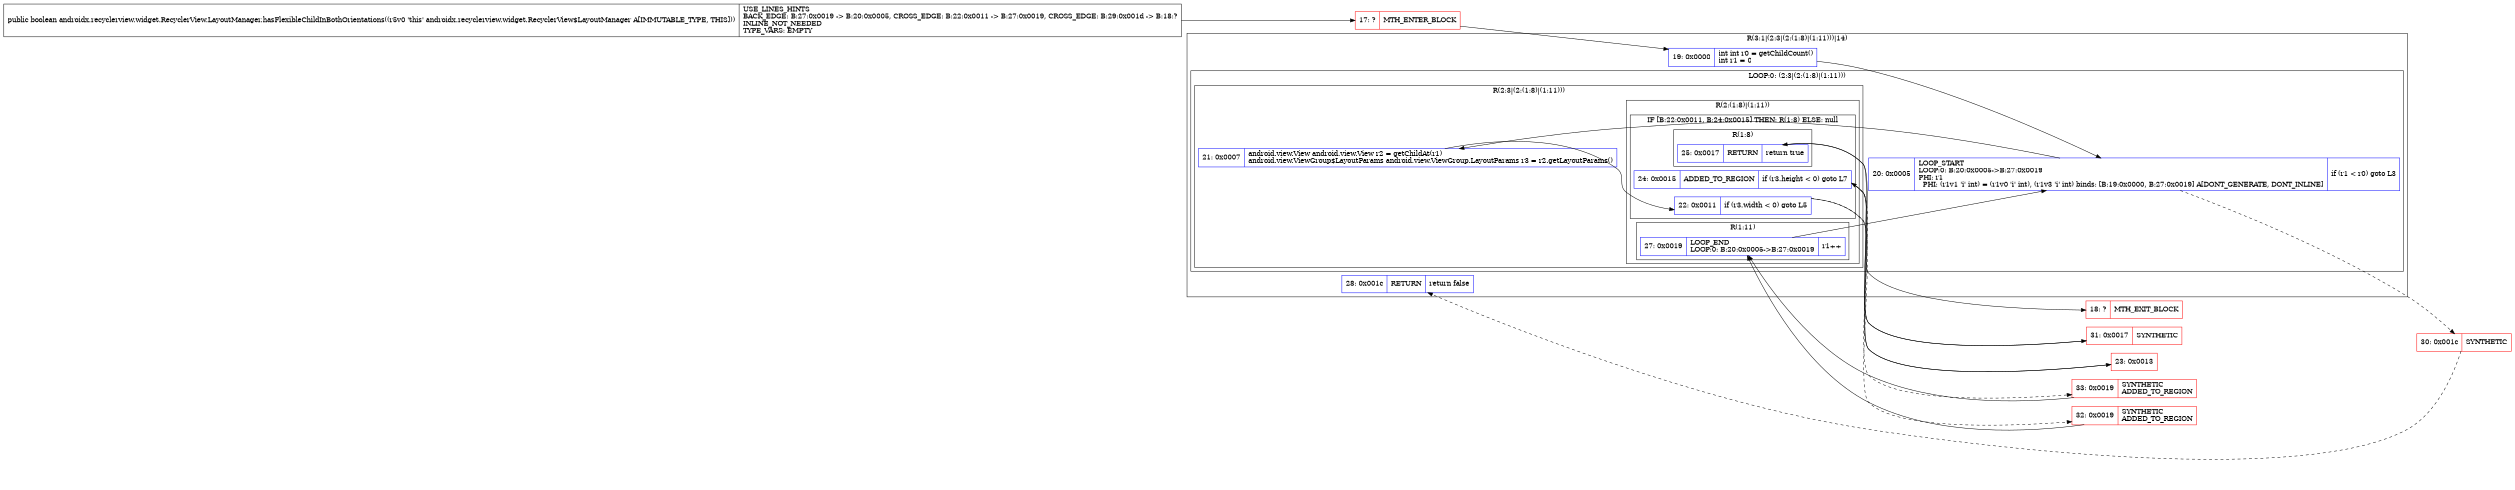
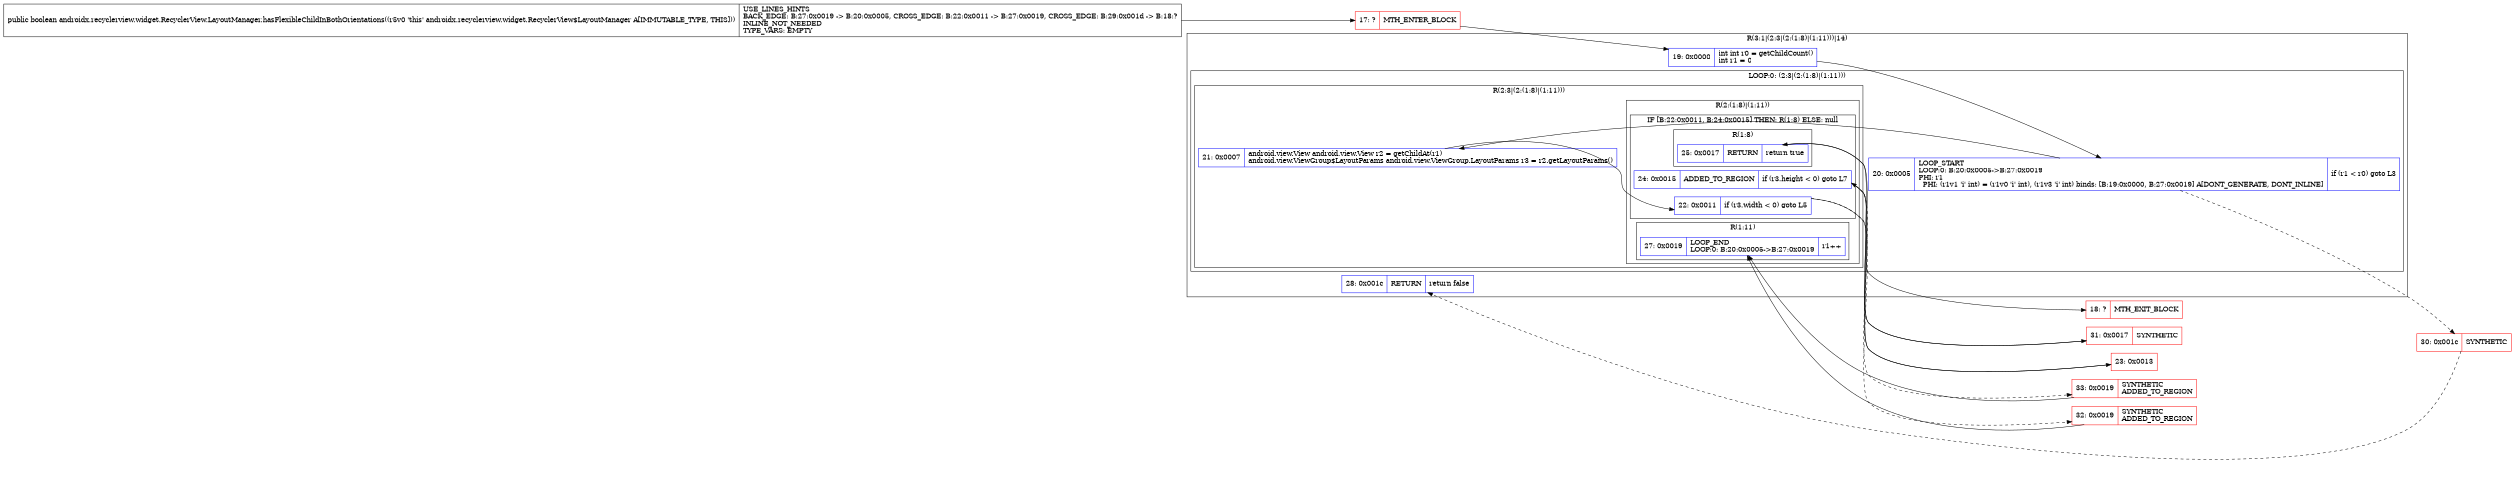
(1917, 214) -> none
